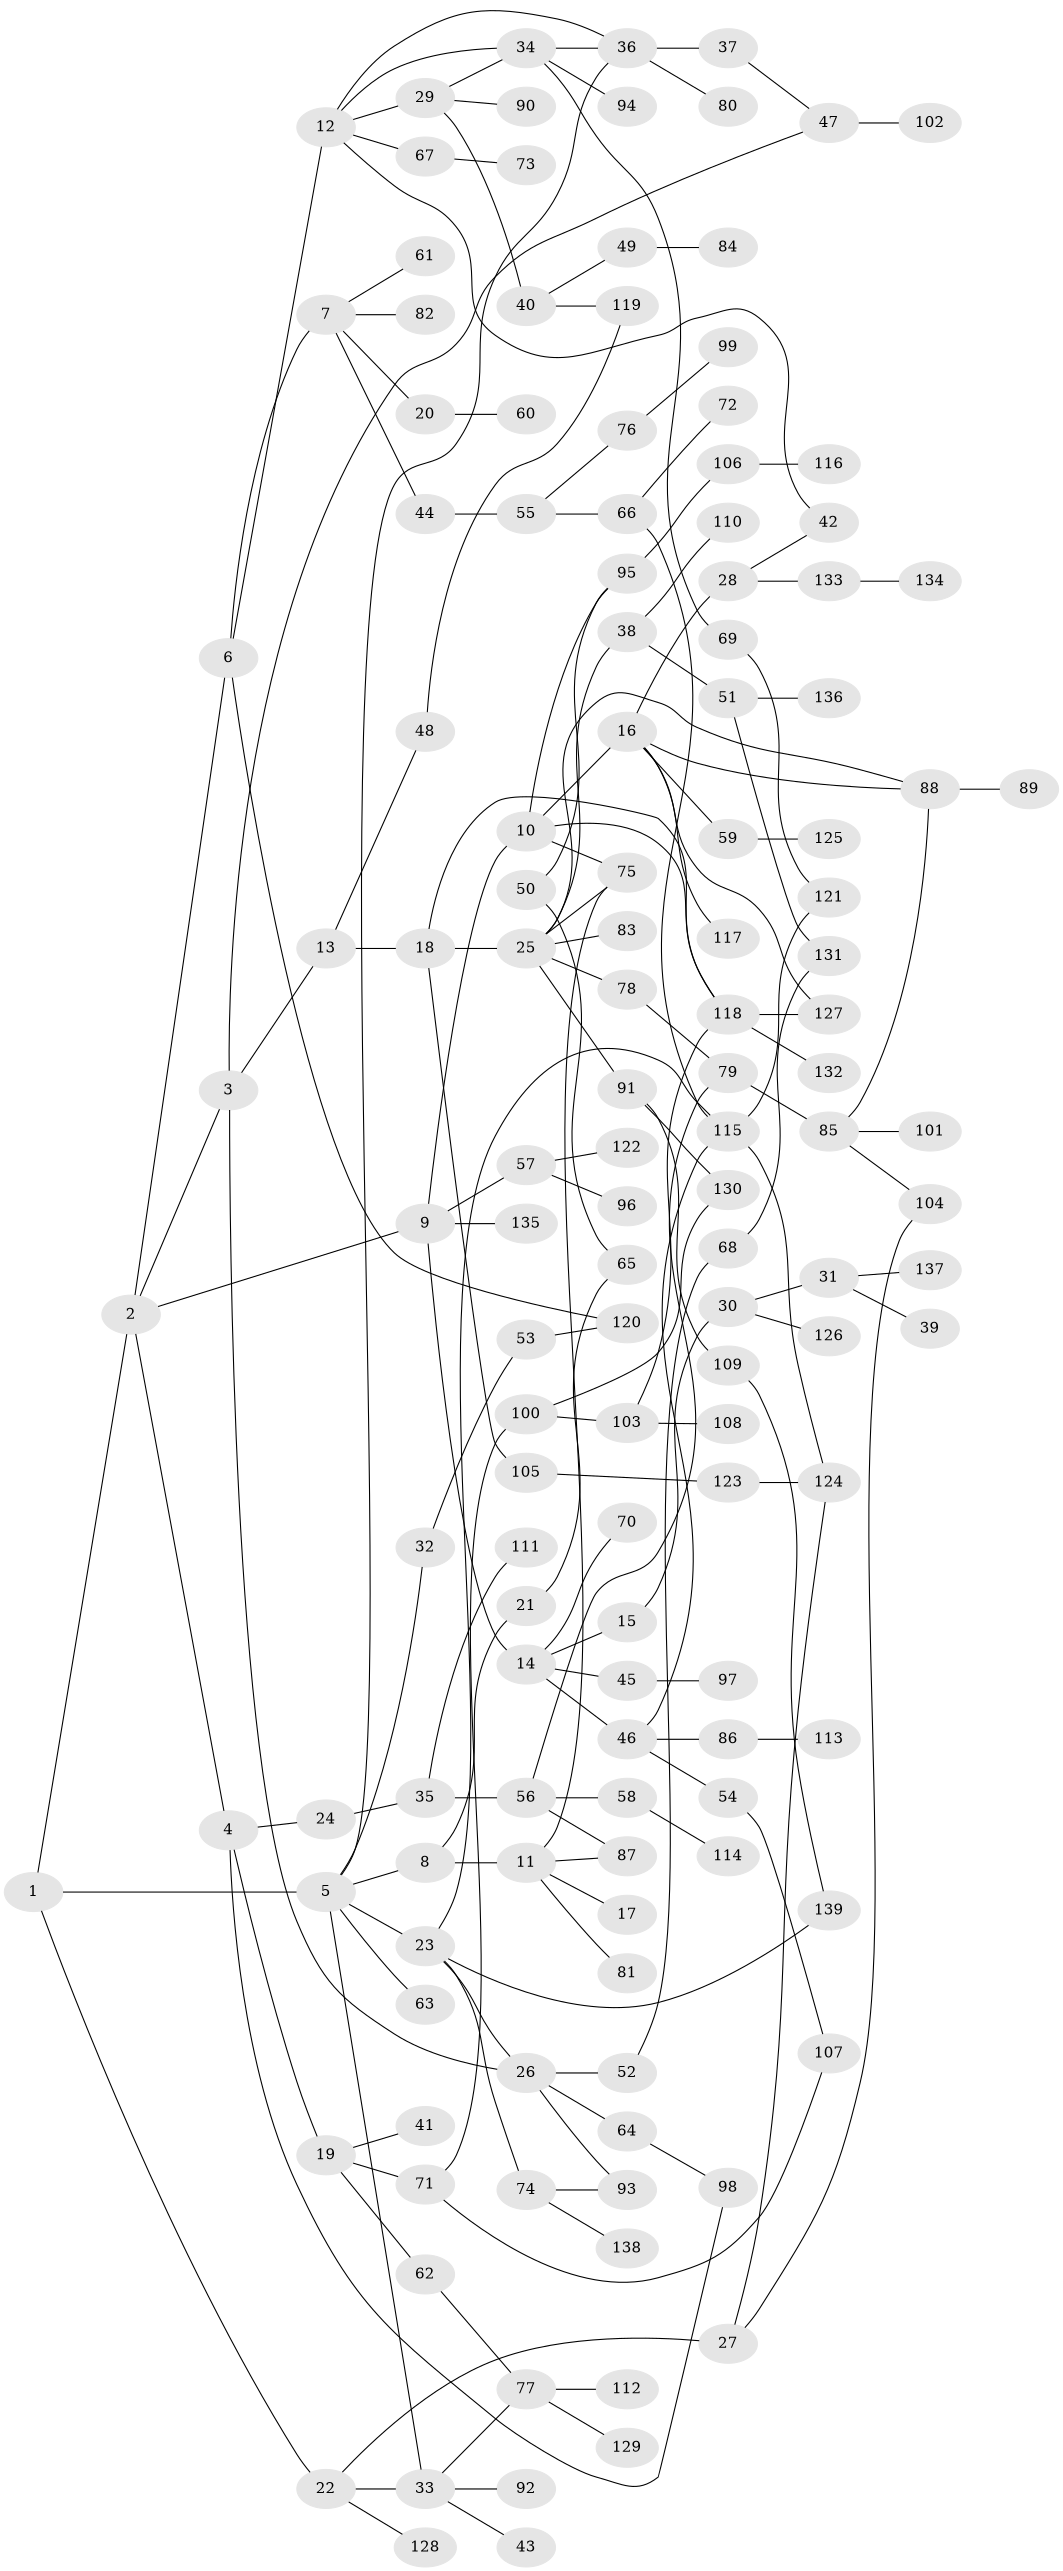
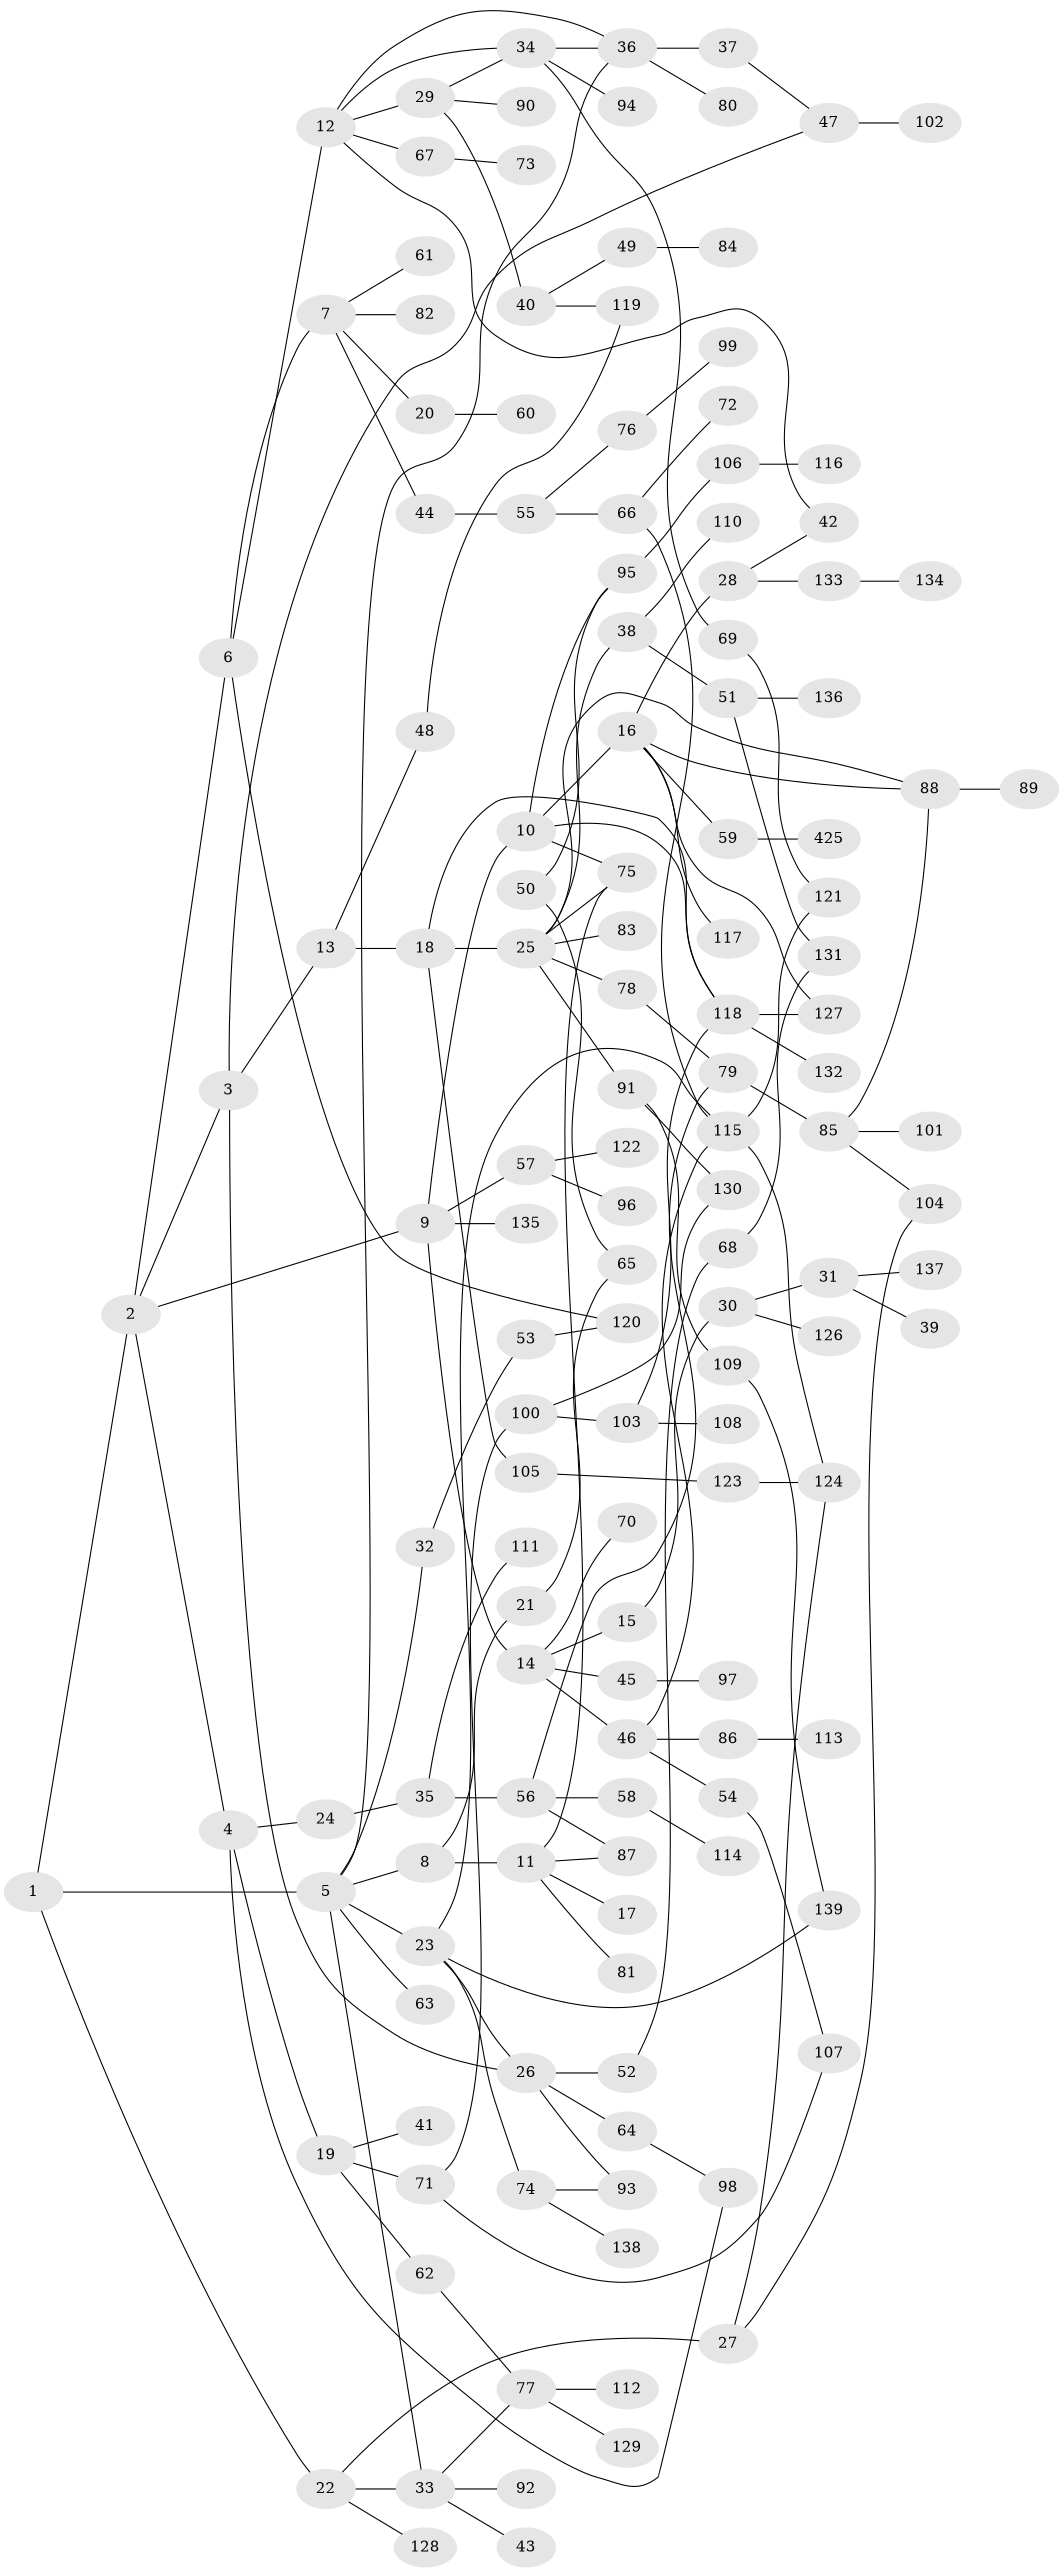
(829, 839) -> (829, 839)
